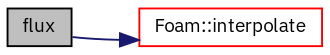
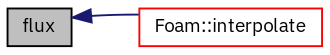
(96, 39) -> (115, 15)
